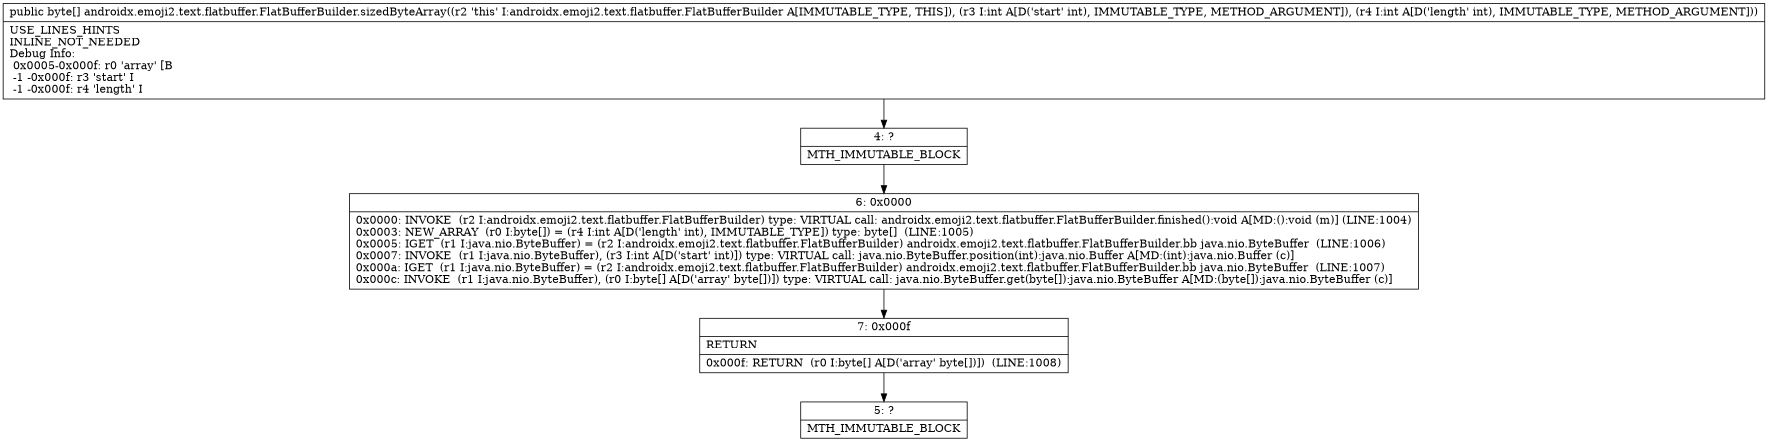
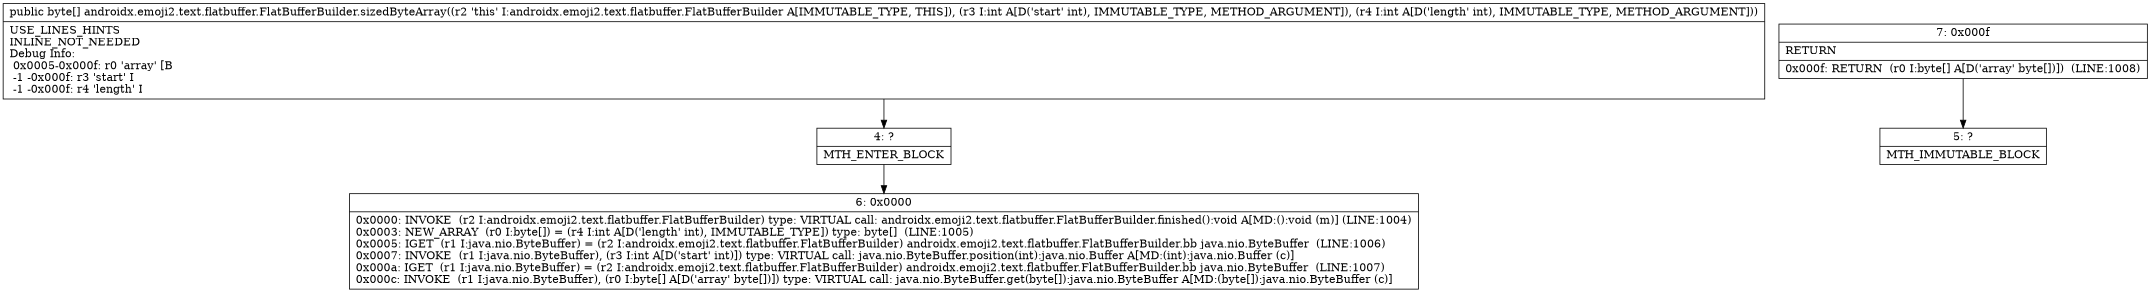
(884, 155) -> (884, 155)
(884, 300) -> none
